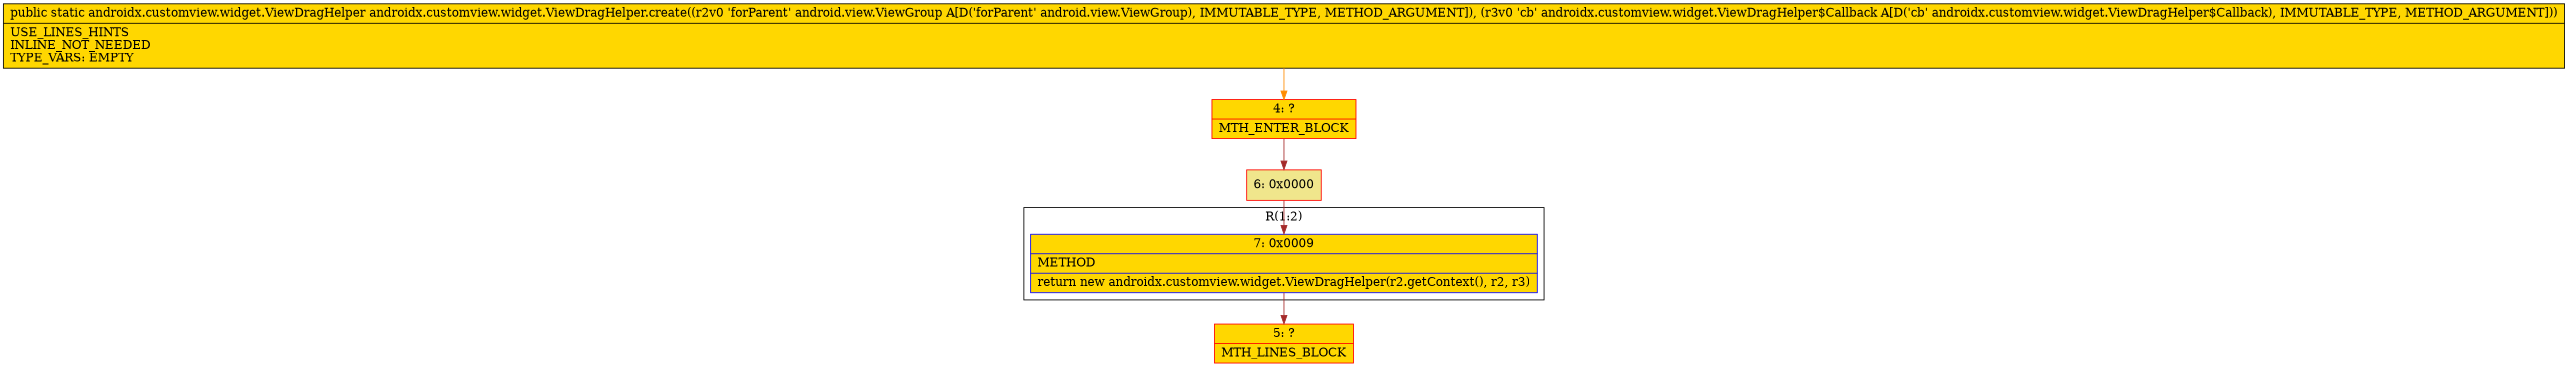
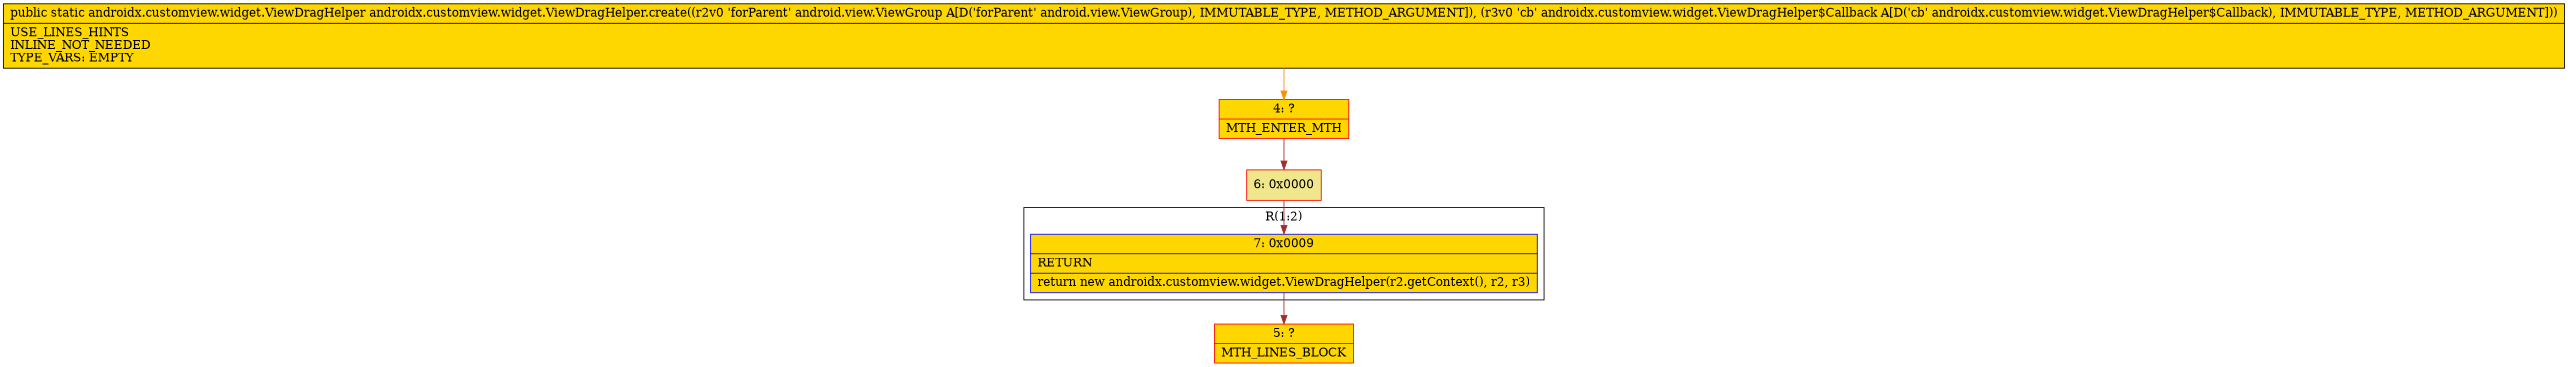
(1284, 128) -> (1284, 128)
(1067, 263) -> (1065, 263)
